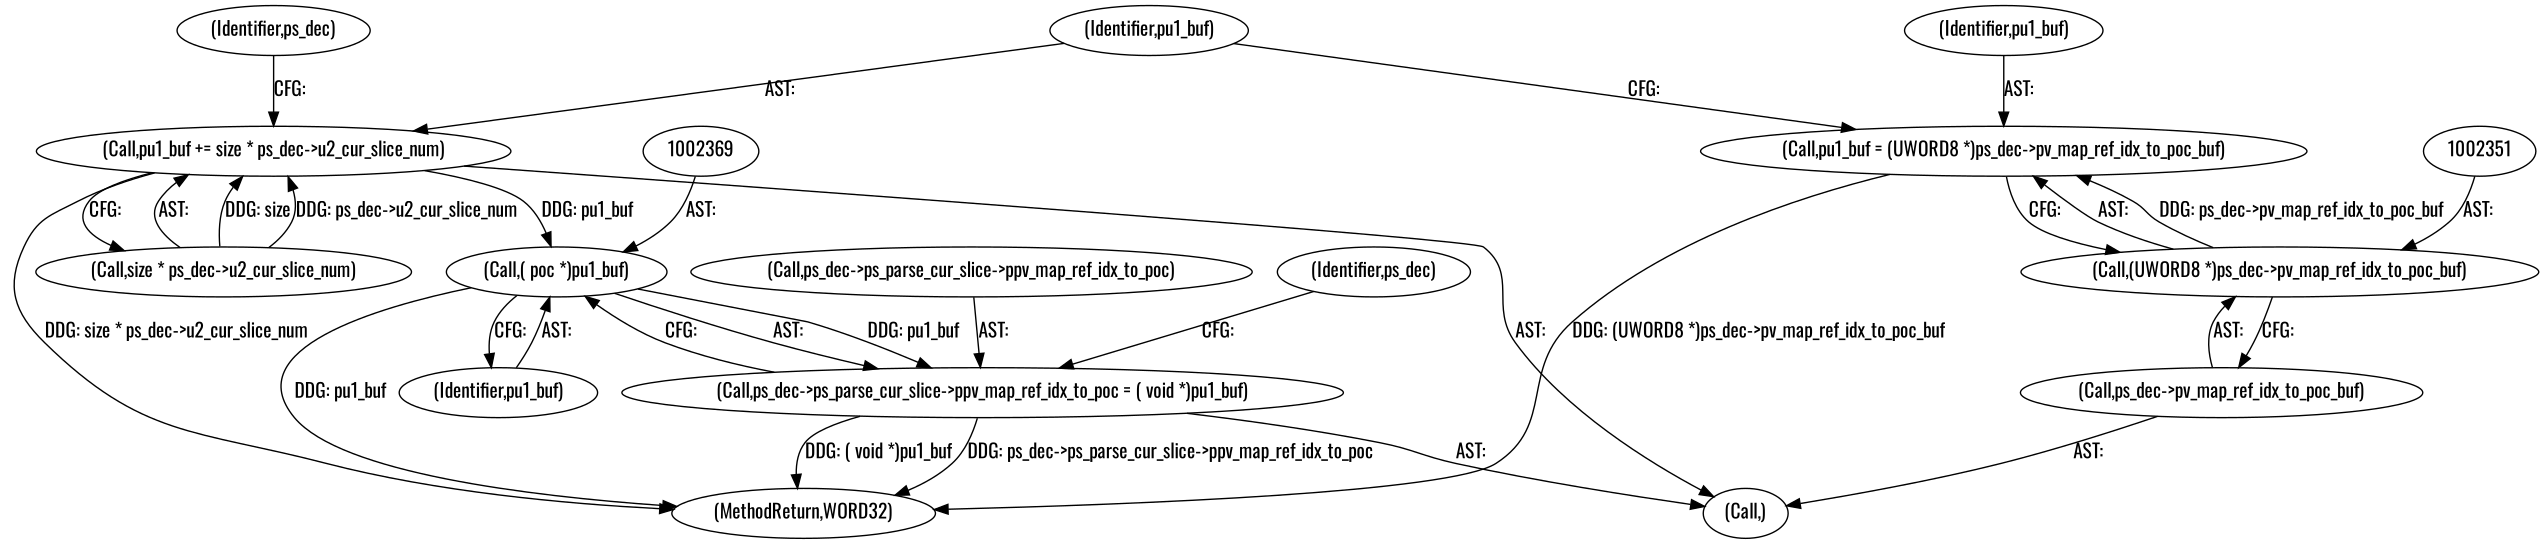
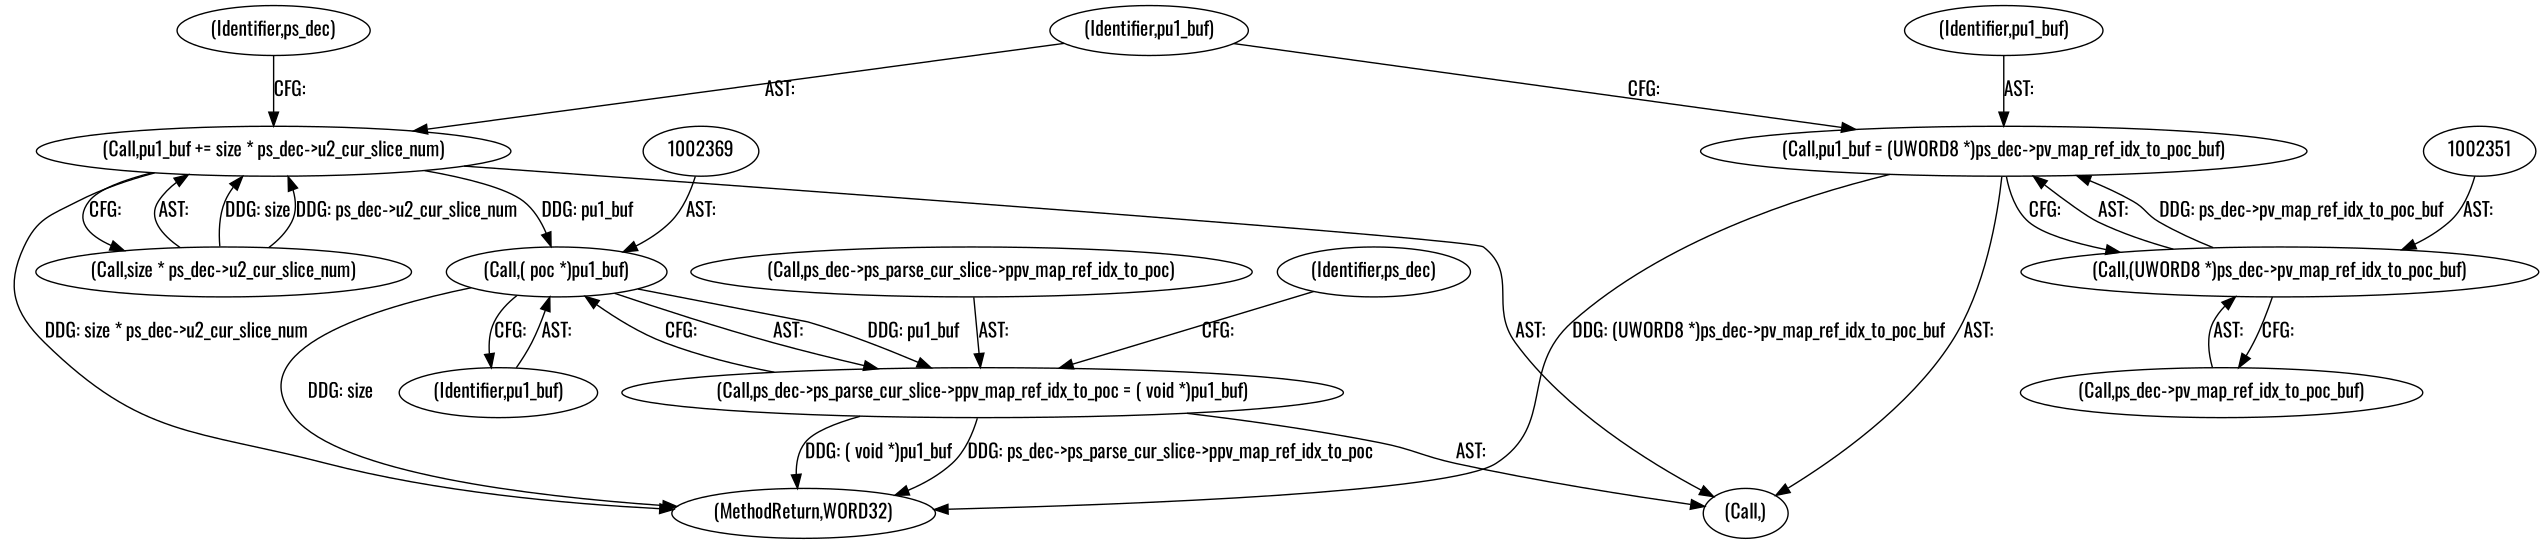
(341, 393) -> (341, 393)
(1981, 468) -> (1938, 361)
